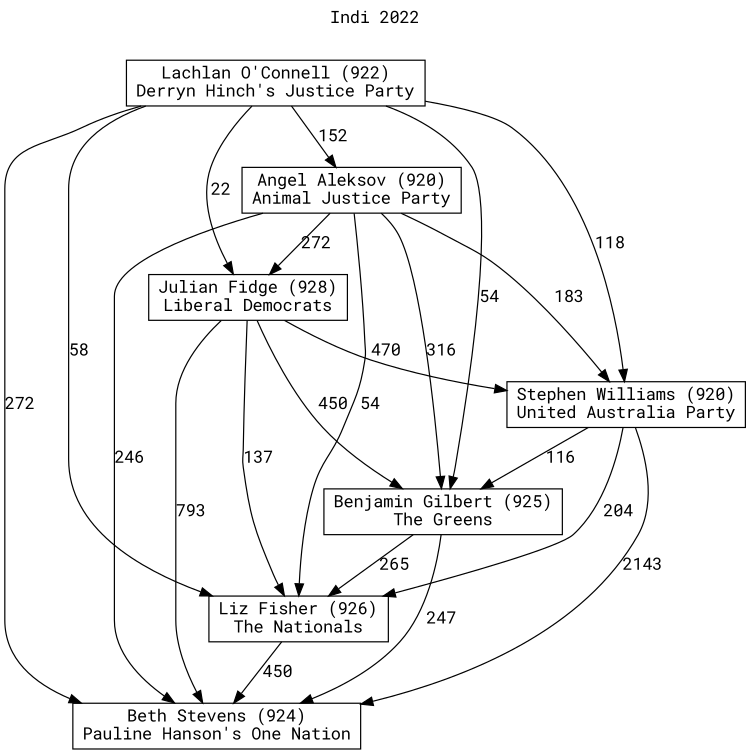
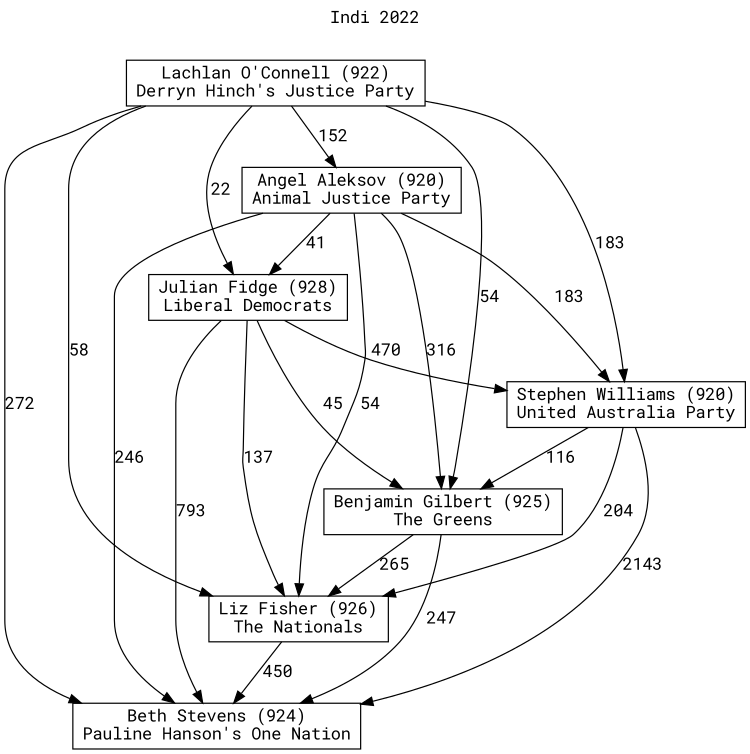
(316, 244) -> (316, 244)
(610, 244) -> (610, 244)
(333, 405) -> (333, 405)
